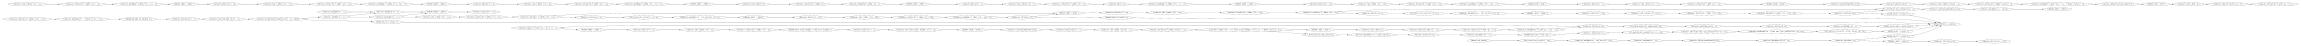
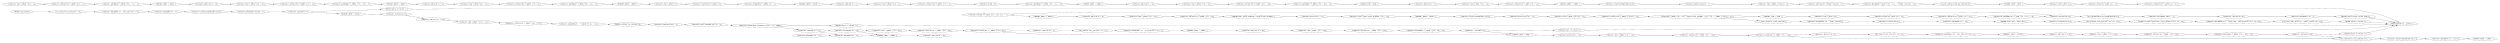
none -> (474, 22)
